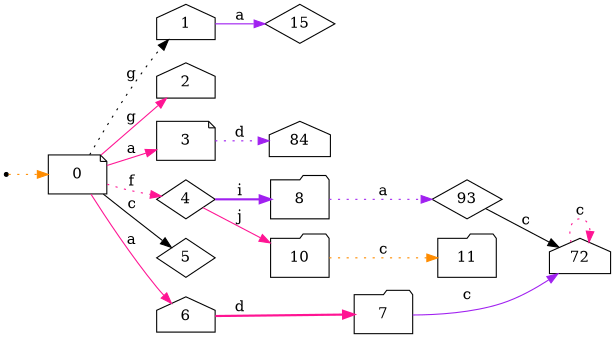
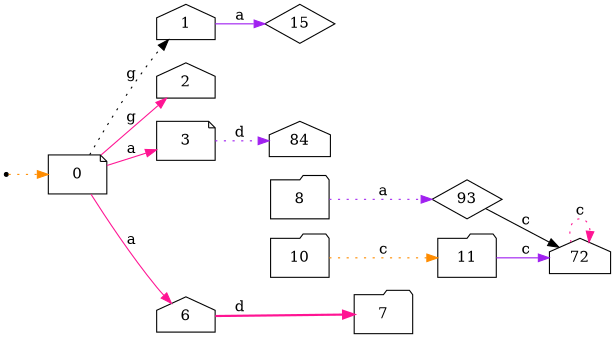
(186, 199) -> none
(186, 258) -> none
(484, 308) -> (517, 258)
